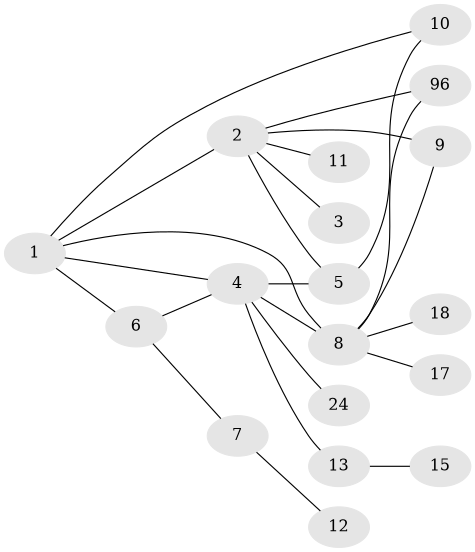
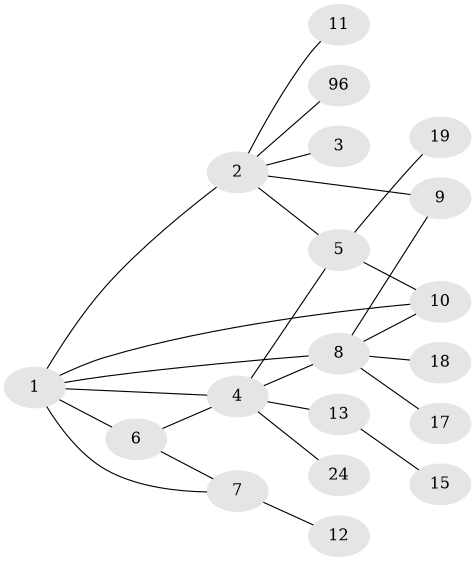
none -> (440, 137)
(390, 221) -> (390, 328)
none -> (114, 474)
